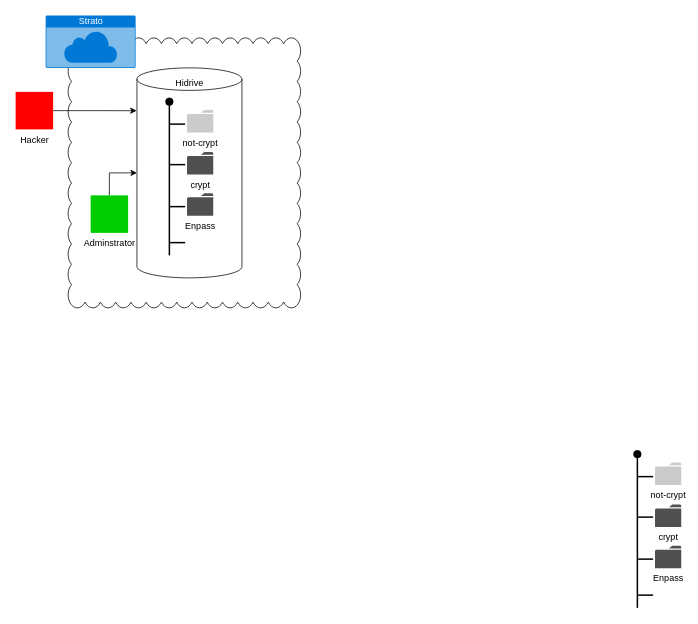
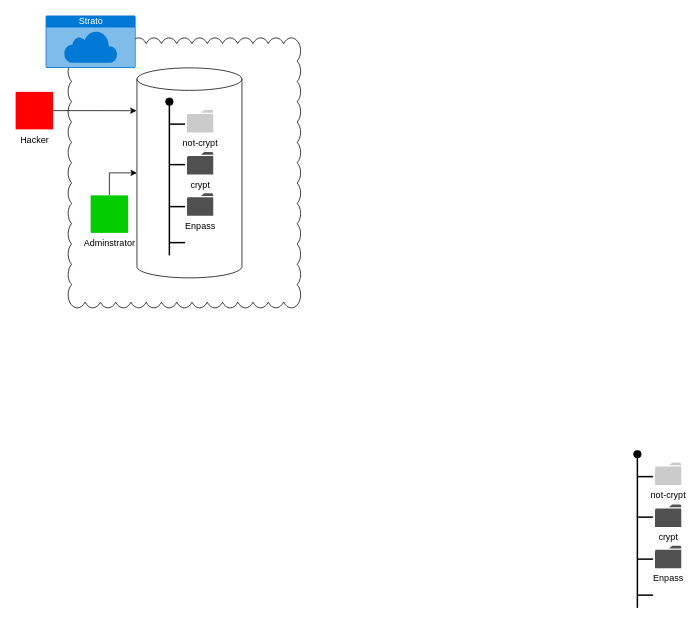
(189, 83) -> none
